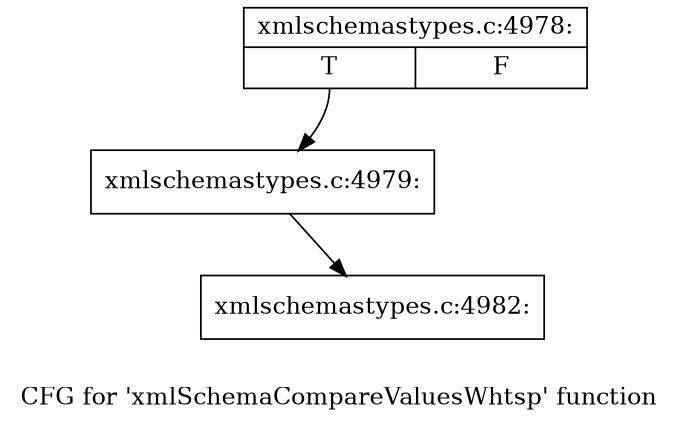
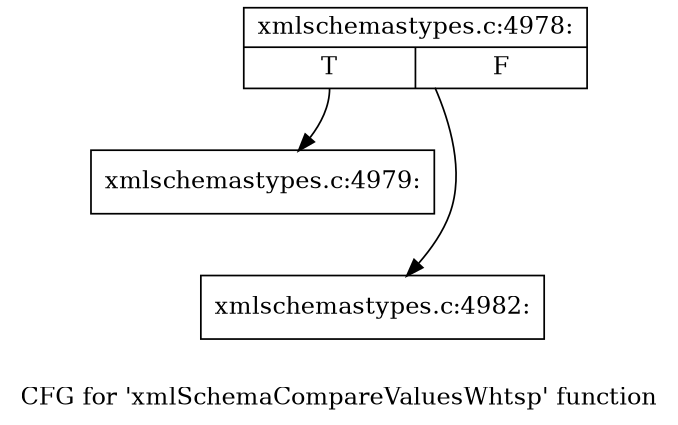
(312, 238) -> (456, 179)
